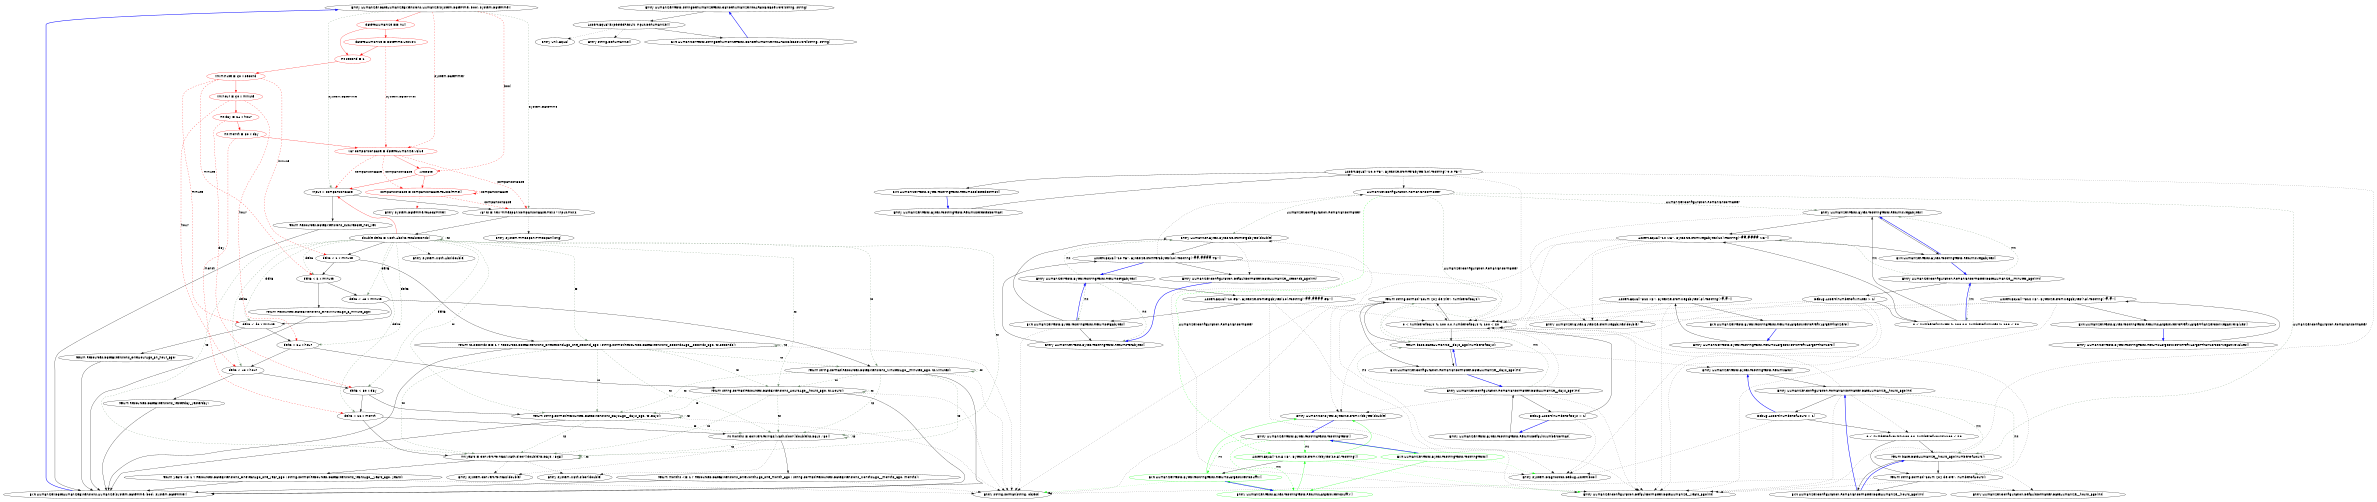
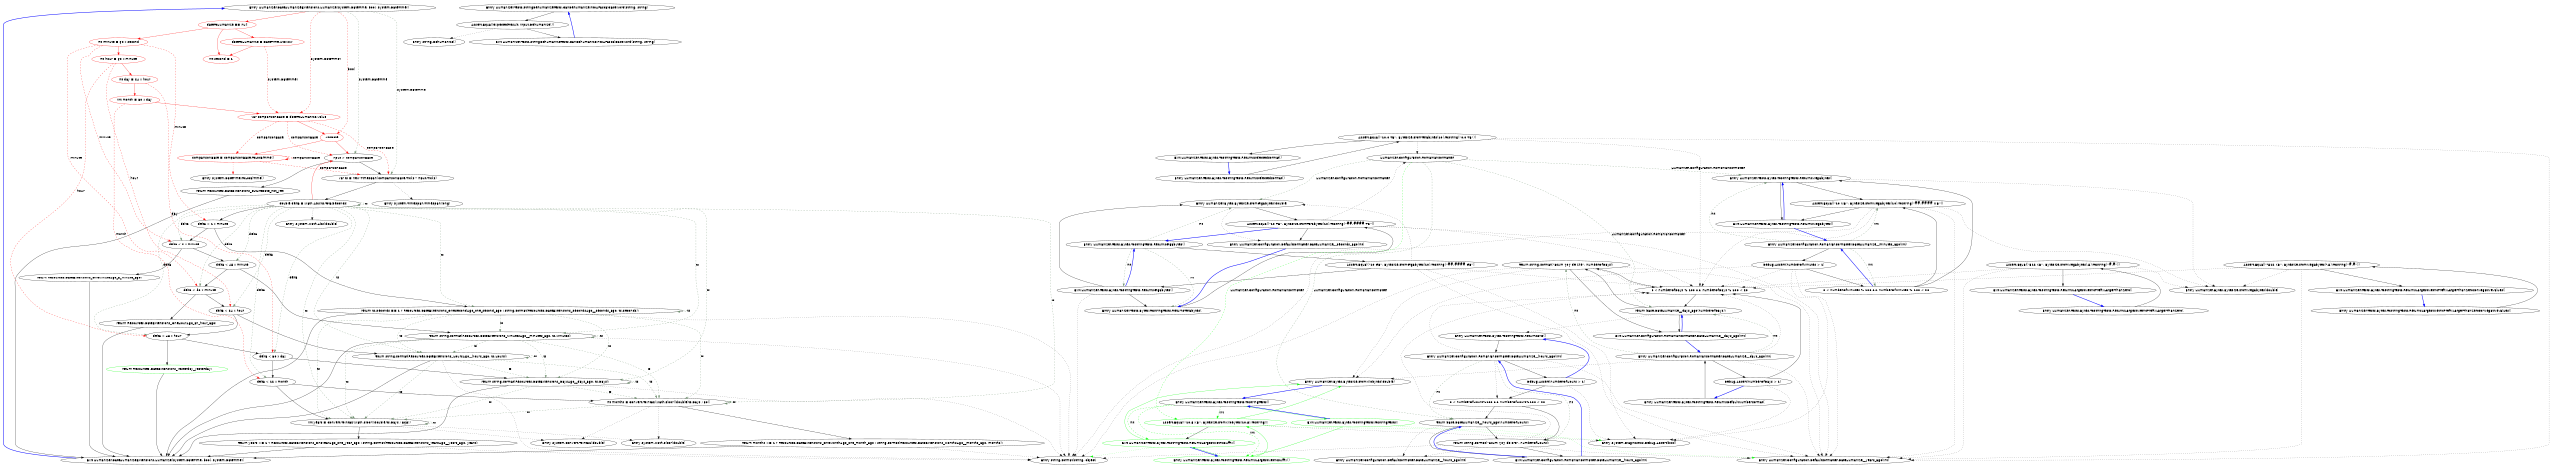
(555, 42) -> none
(298, 67) -> (174, 33)
(164, 403) -> (167, 369)
